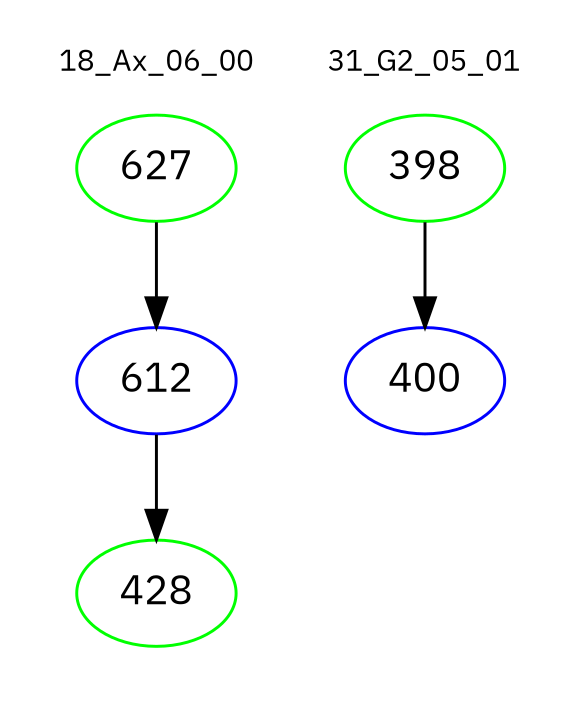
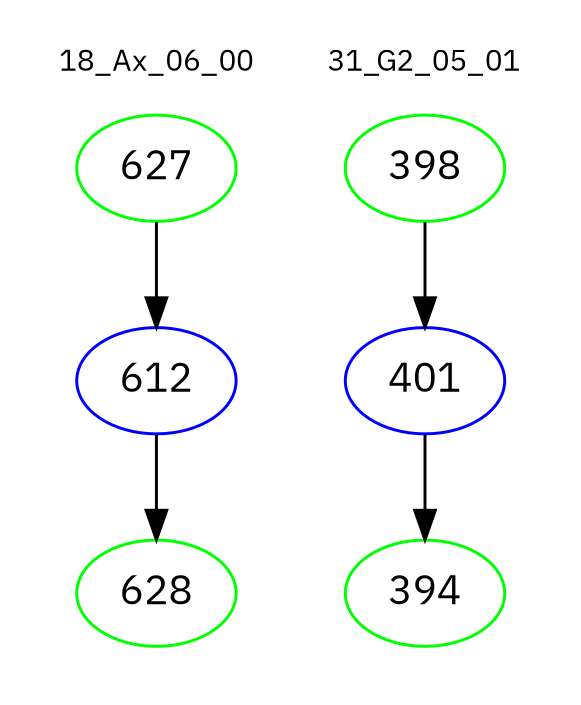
(425, 381) -> (425, 381)
(156, 593) -> (156, 593)
none -> (425, 593)
